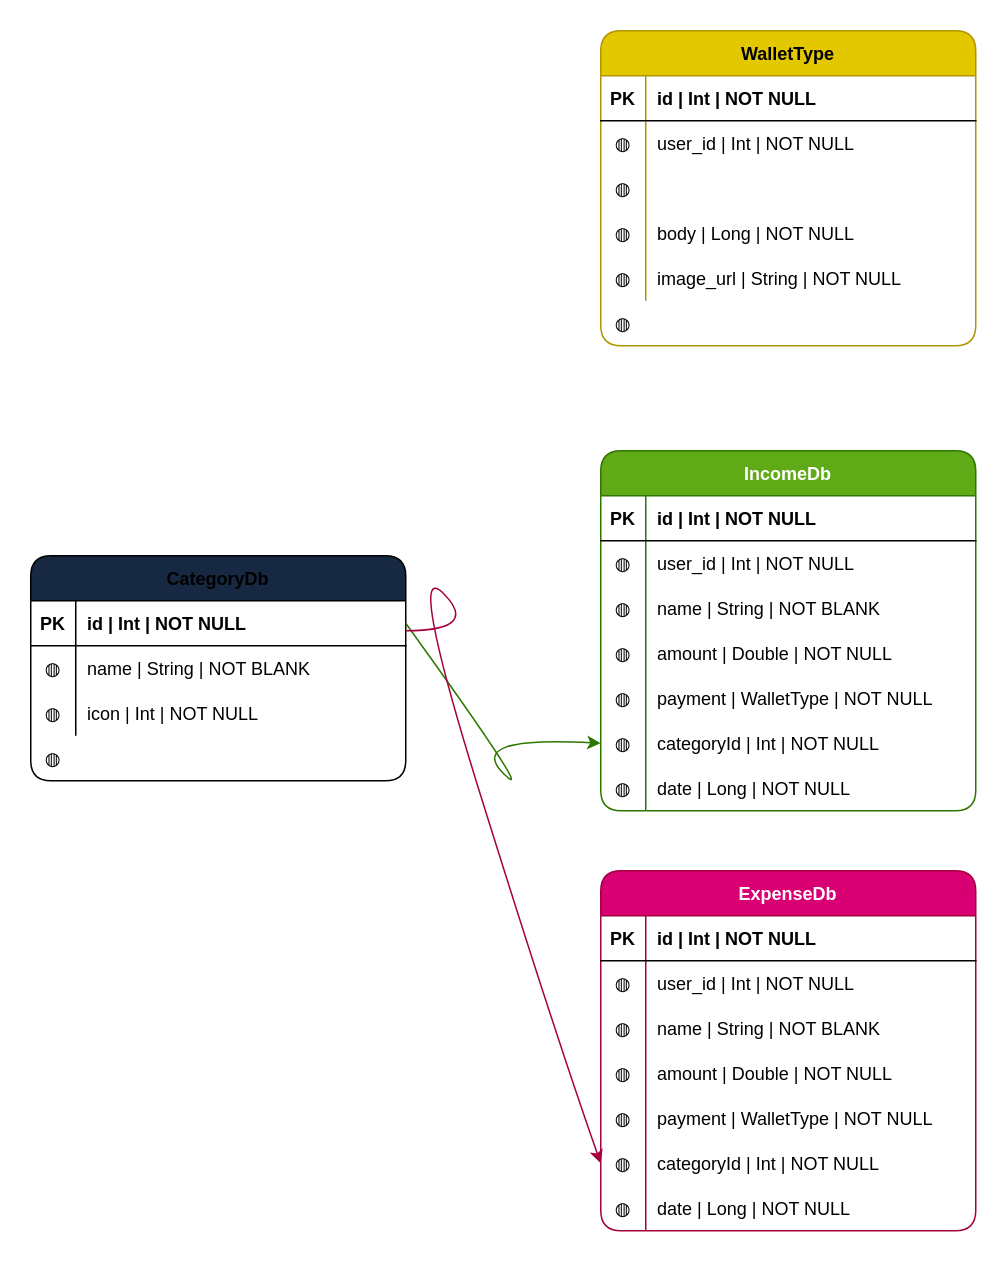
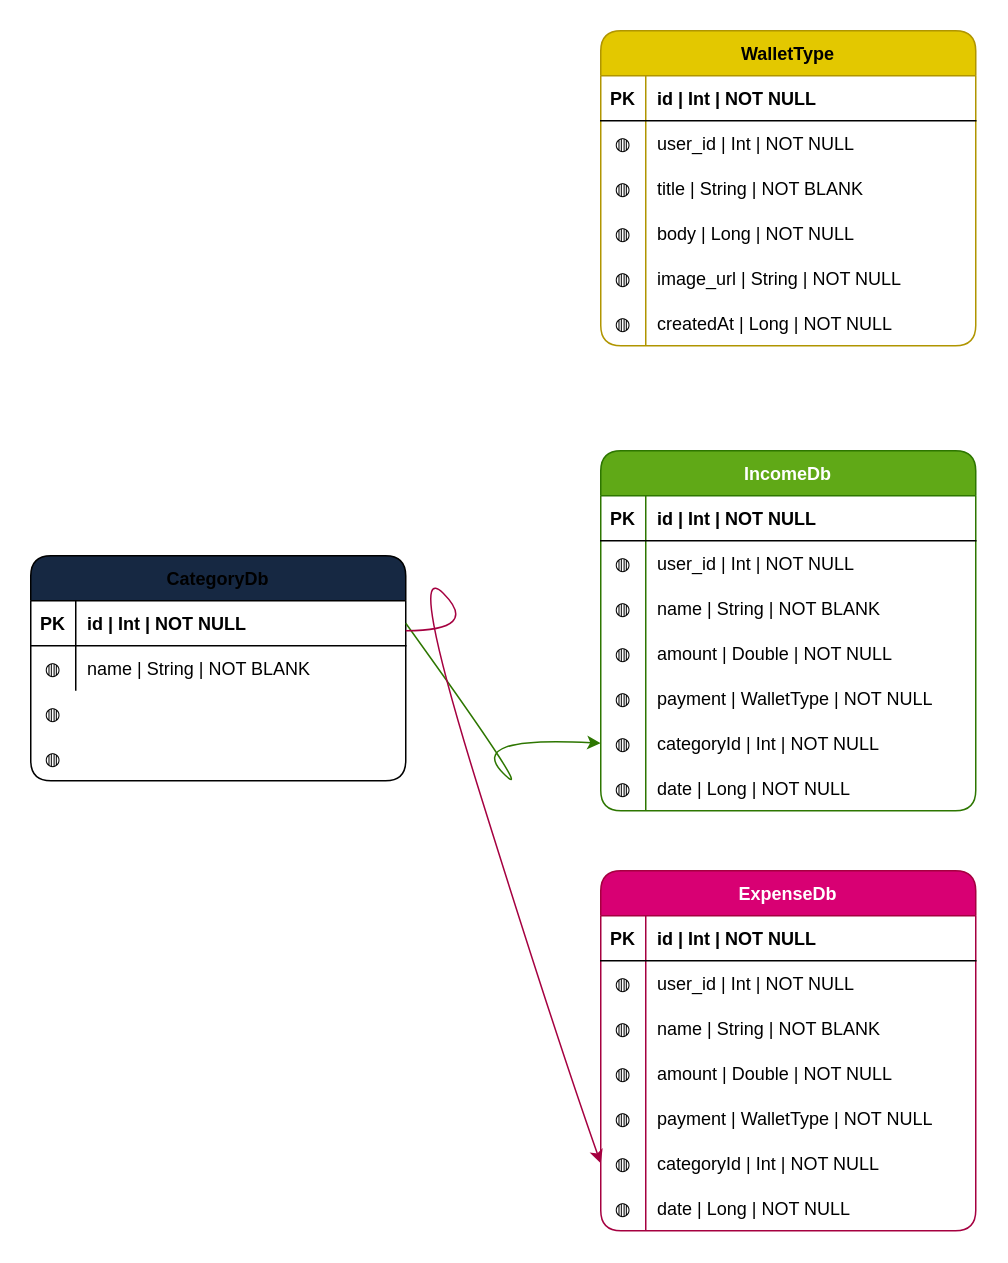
none -> (811, 188)
none -> (811, 323)
(241, 713) -> none
